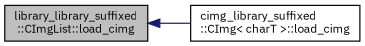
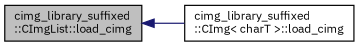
(76, 23) -> (73, 23)
